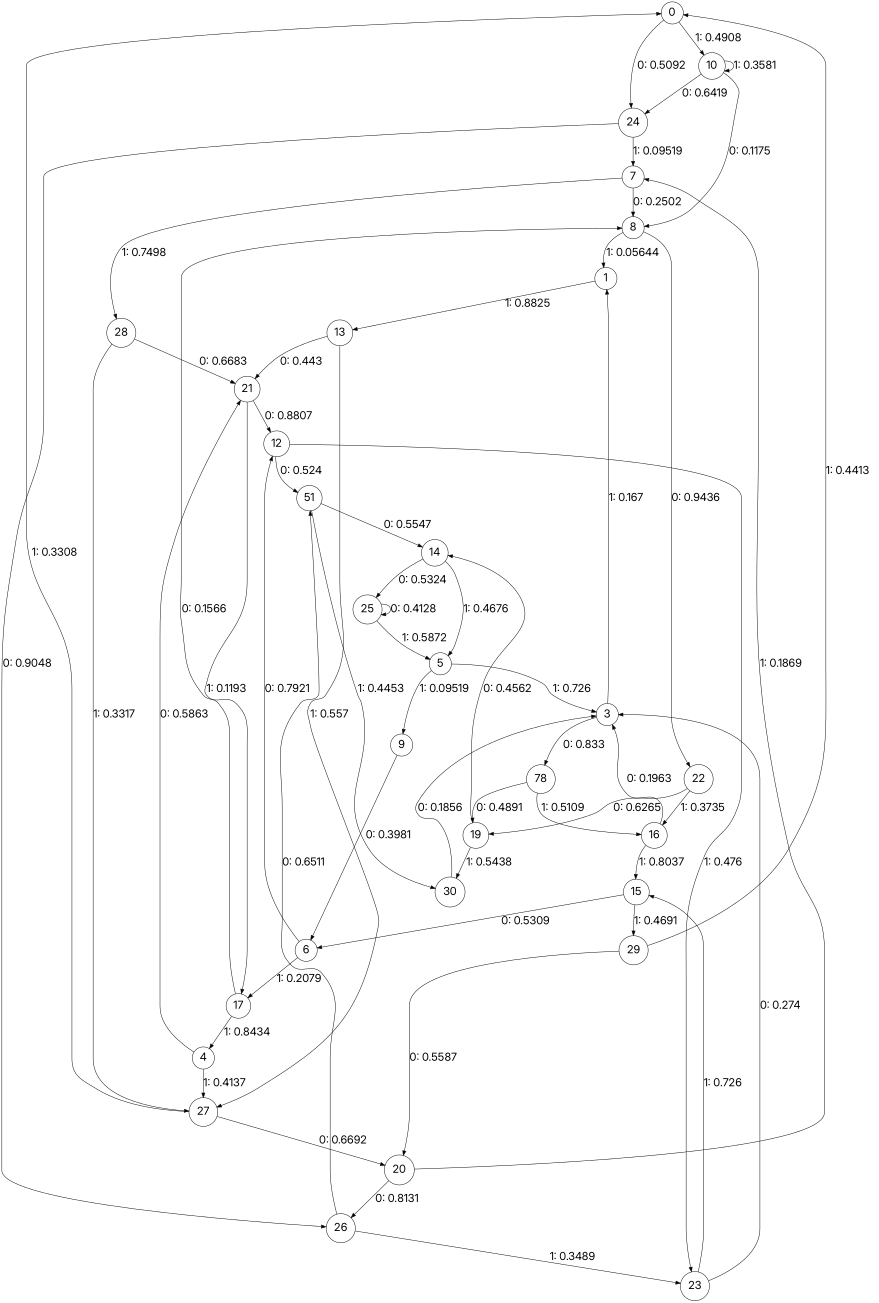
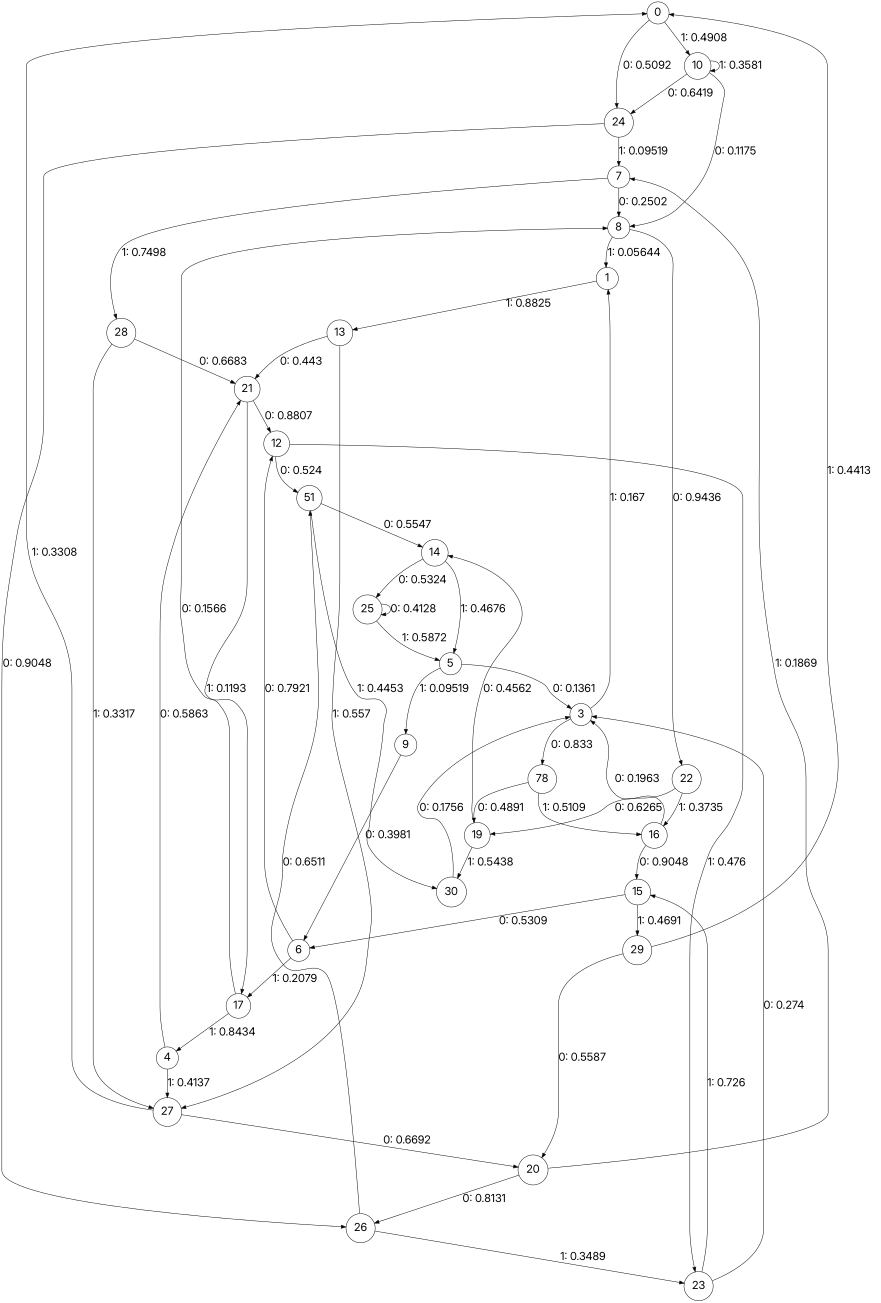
(578, 689) -> (578, 689)
(444, 808) -> (446, 808)
(666, 863) -> (668, 863)
